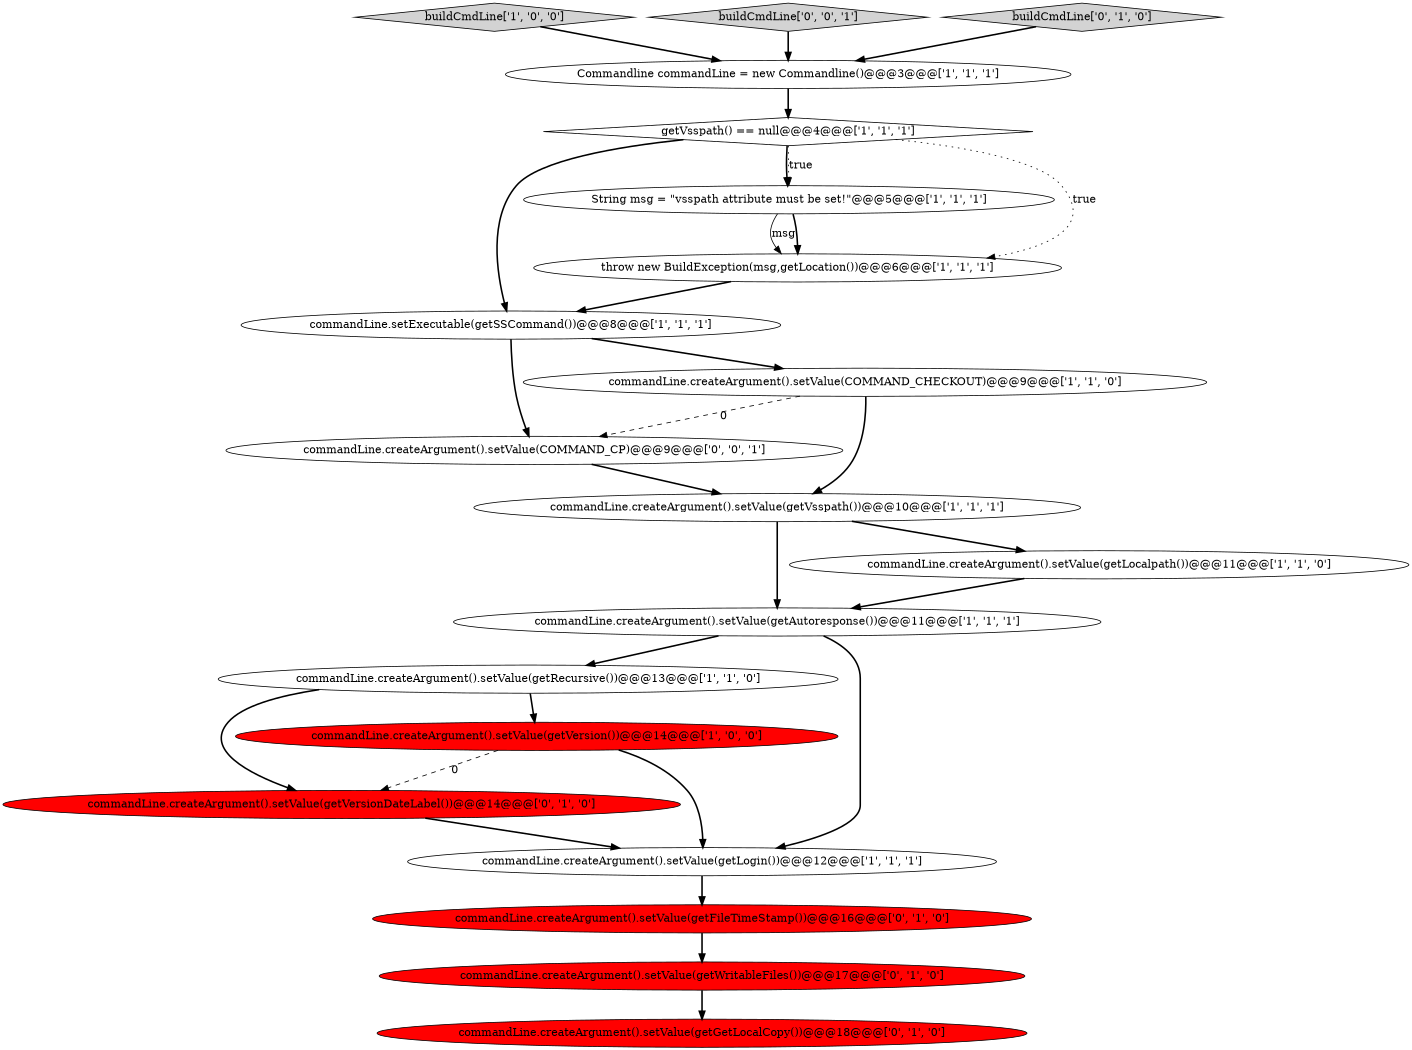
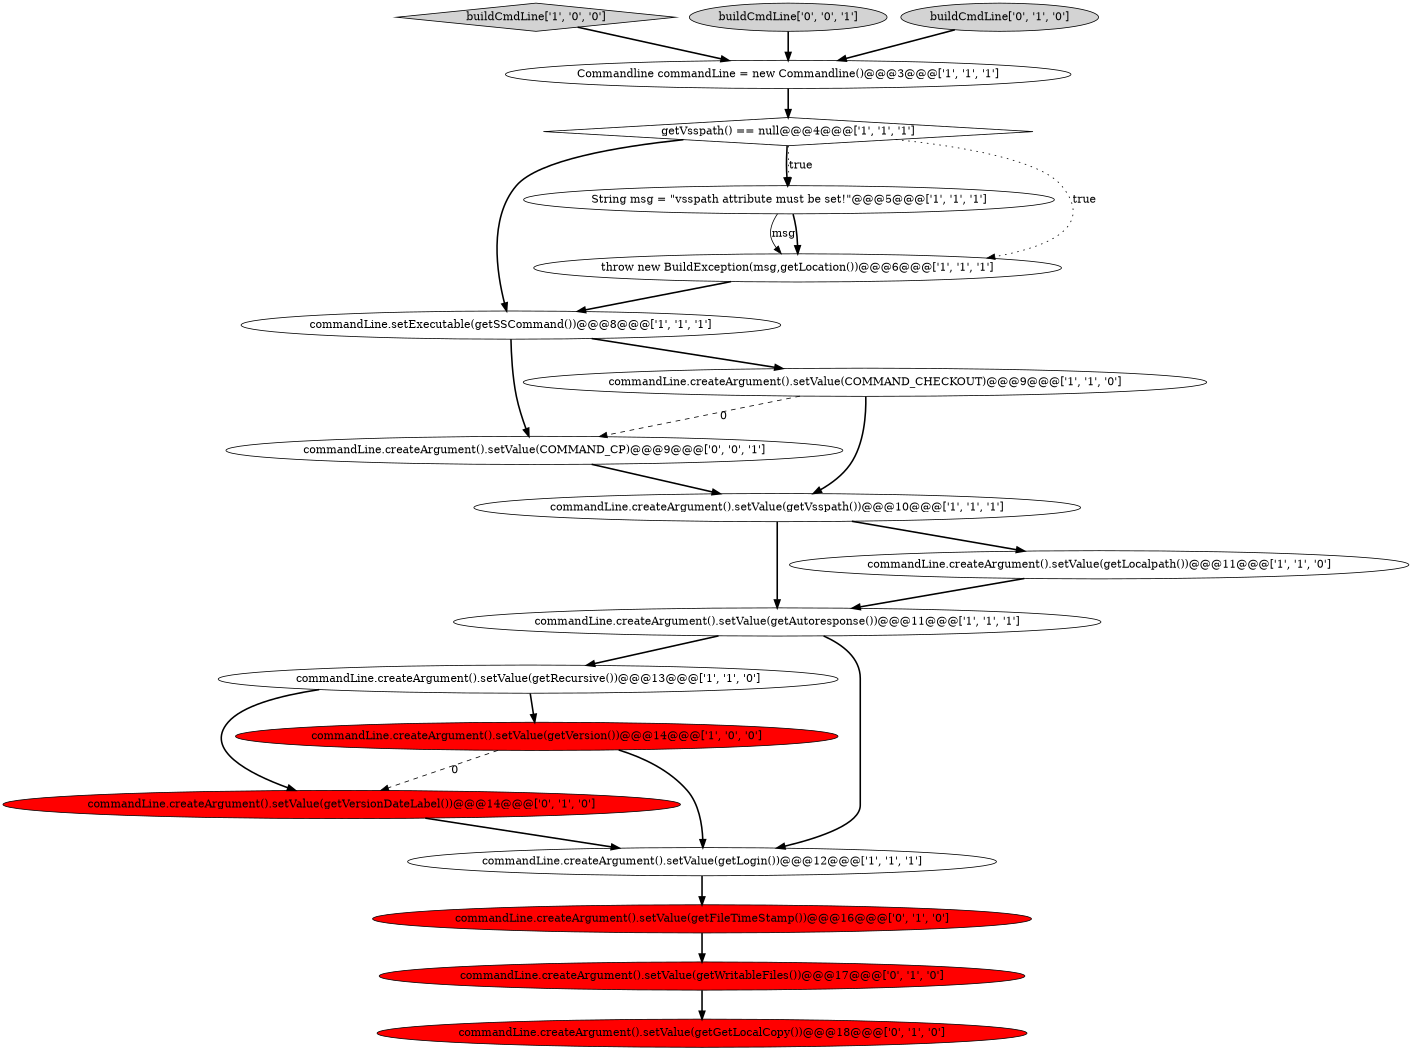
(788, 17) -> (788, 17)
(1082, 17) -> (1000, 17)
